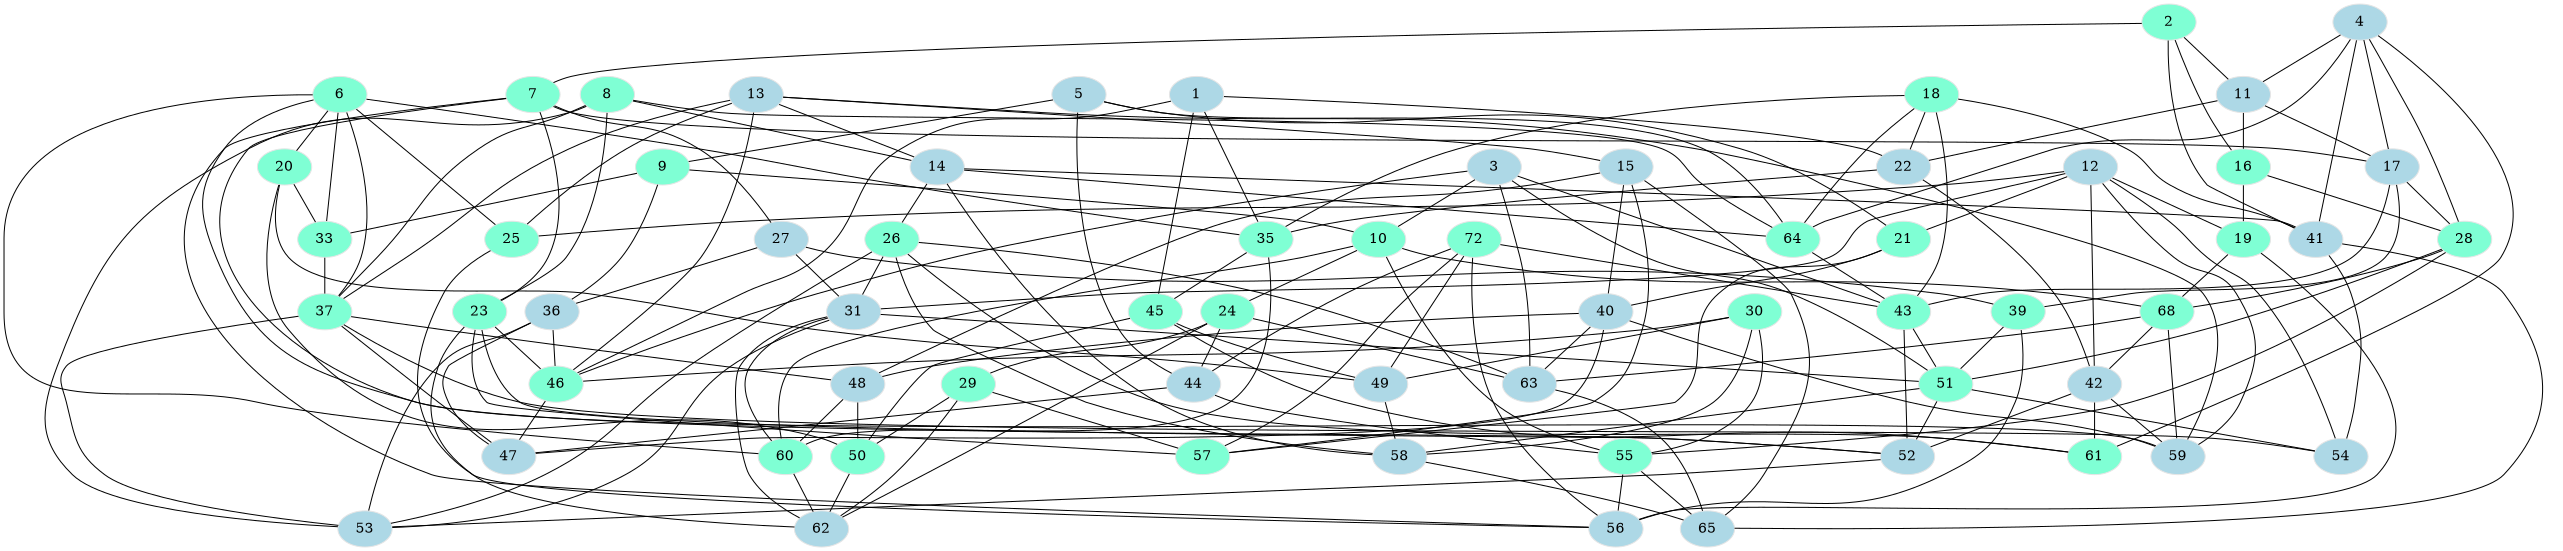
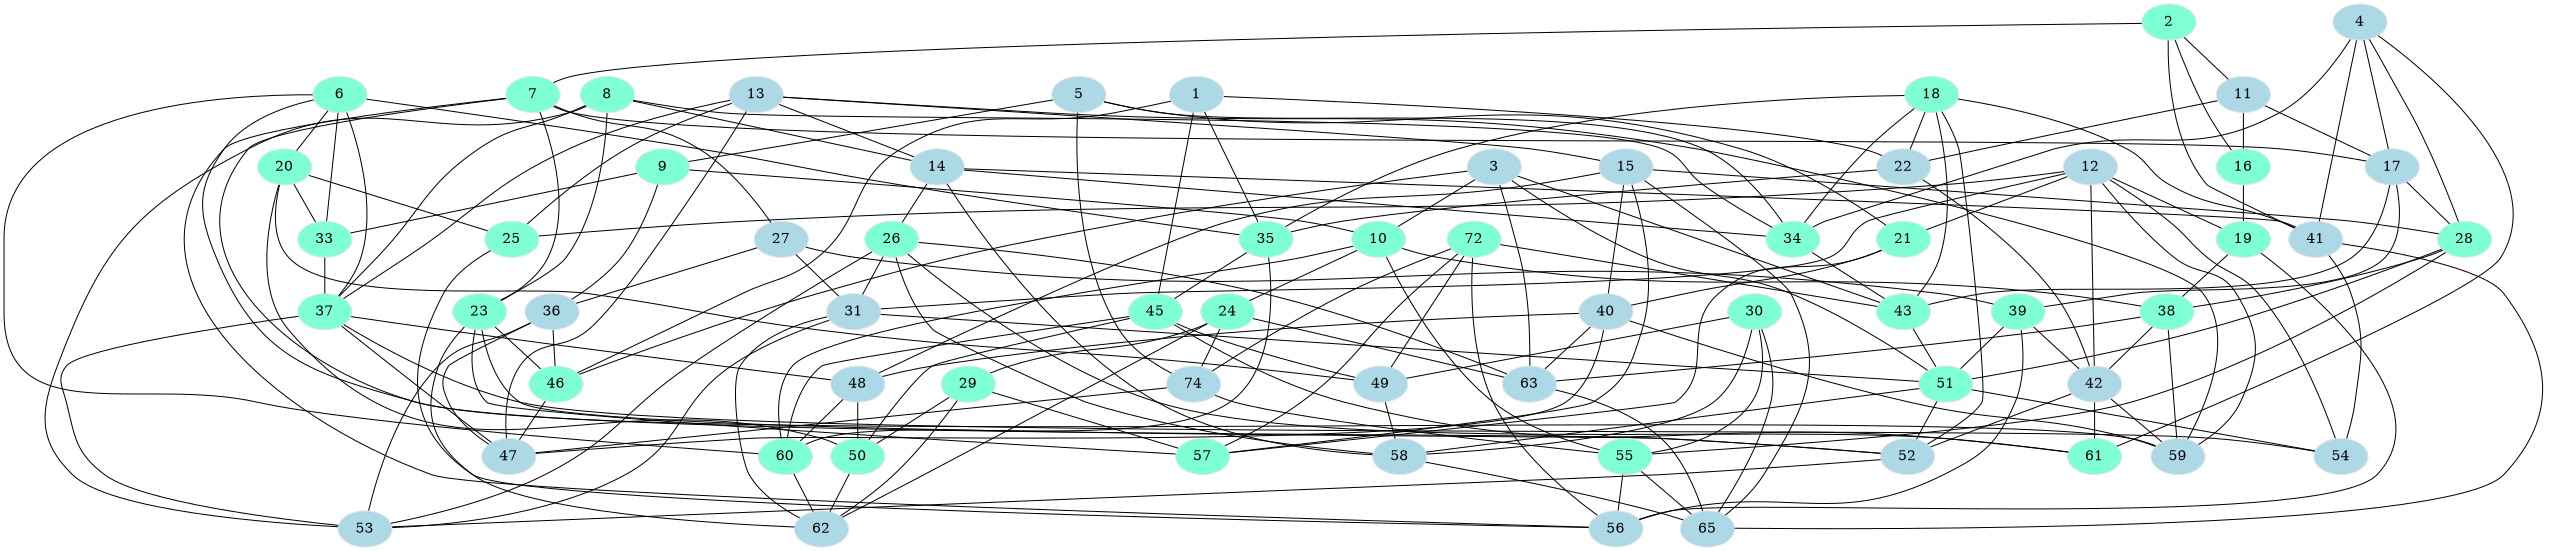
(2302, 58) -> none
(426, 167) -> (398, 203)
(2354, 203) -> (2046, 198)
(1793, 239) -> (1793, 239)
(701, 257) -> (633, 278)
(2167, 312) -> (2167, 312)
none -> (2056, 348)
(1185, 355) -> (1767, 416)
(753, 362) -> (906, 351)
(1905, 373) -> (1975, 280)
(1194, 384) -> (1194, 384)
